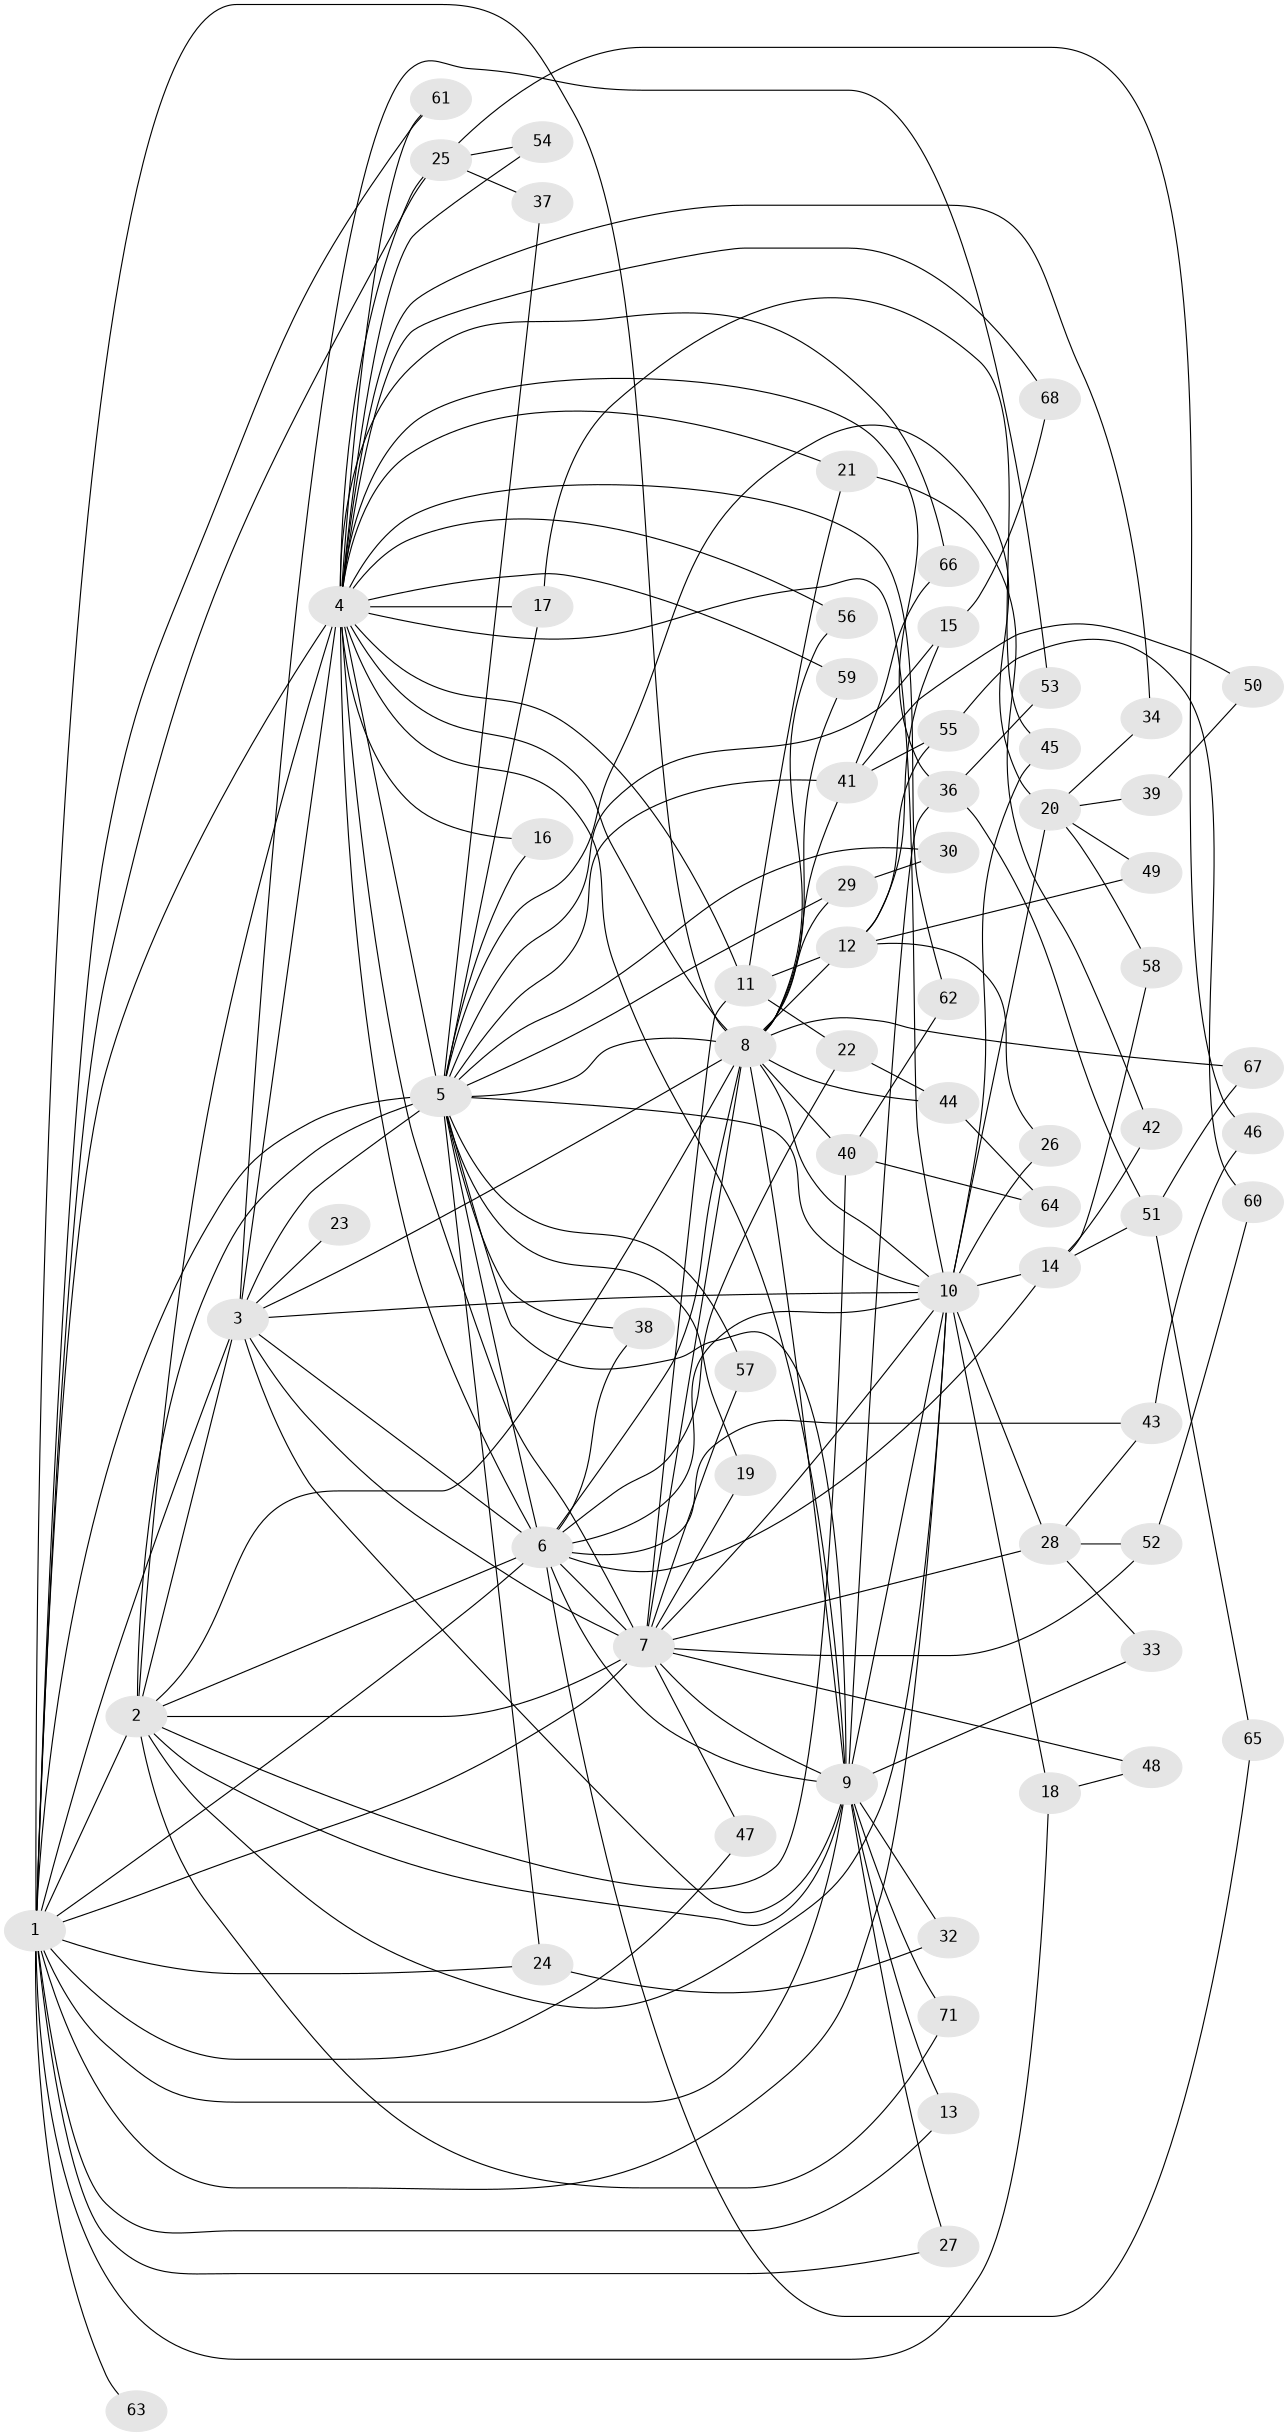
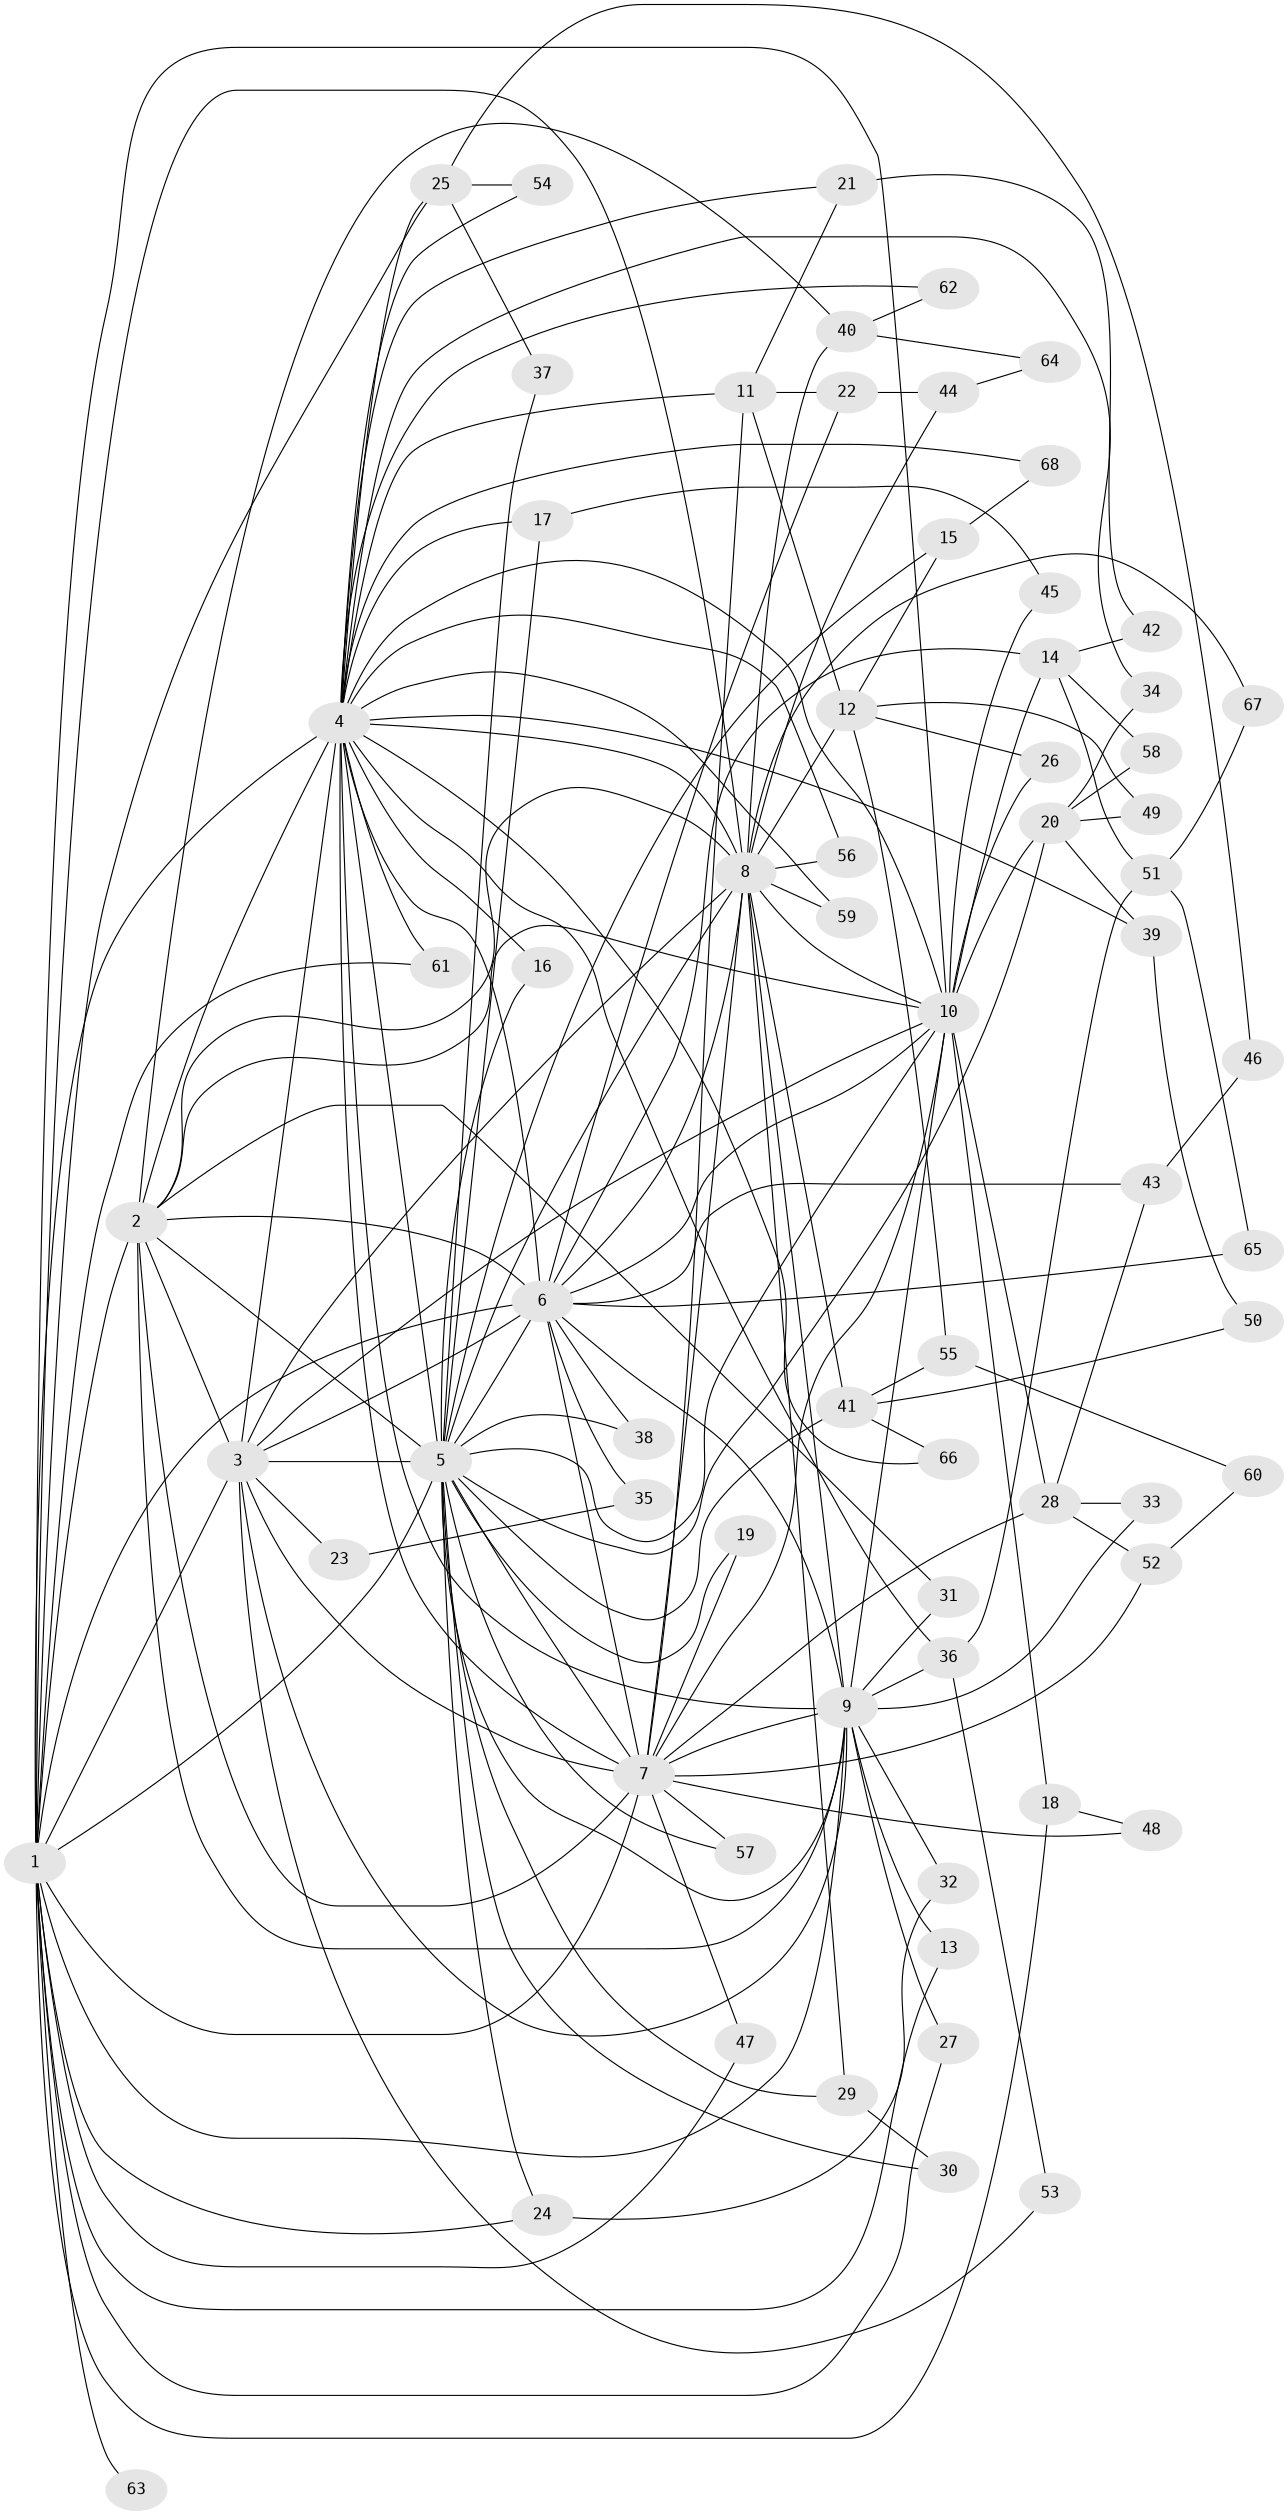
none -> (761, 769)
none -> (644, 1500)
none -> (539, 1621)
(948, 2016) -> (948, 1597)
